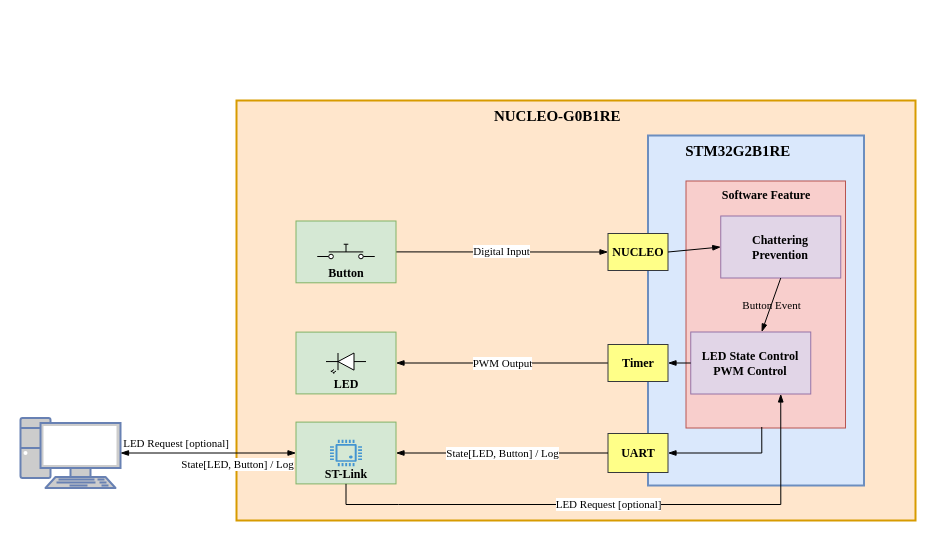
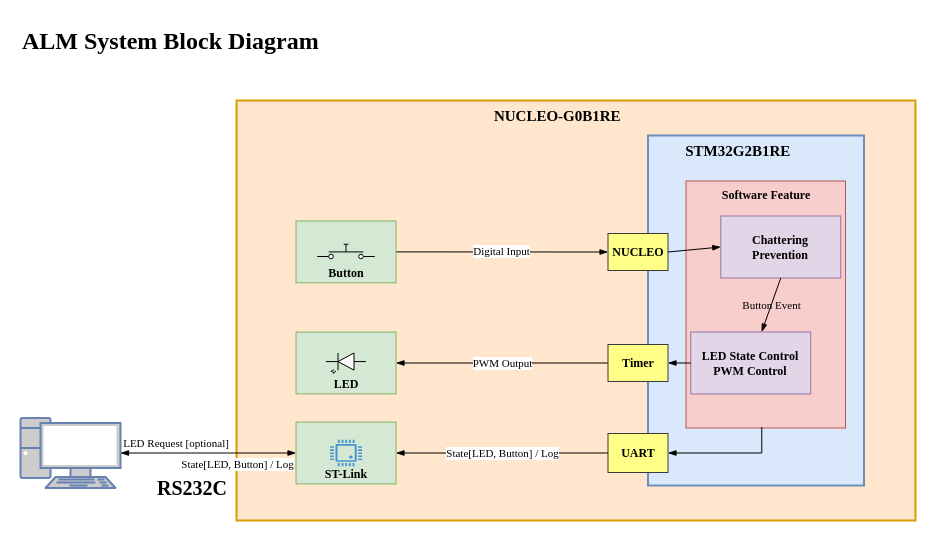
none -> (231, 41)
none -> (193, 488)
(605, 505) -> none
